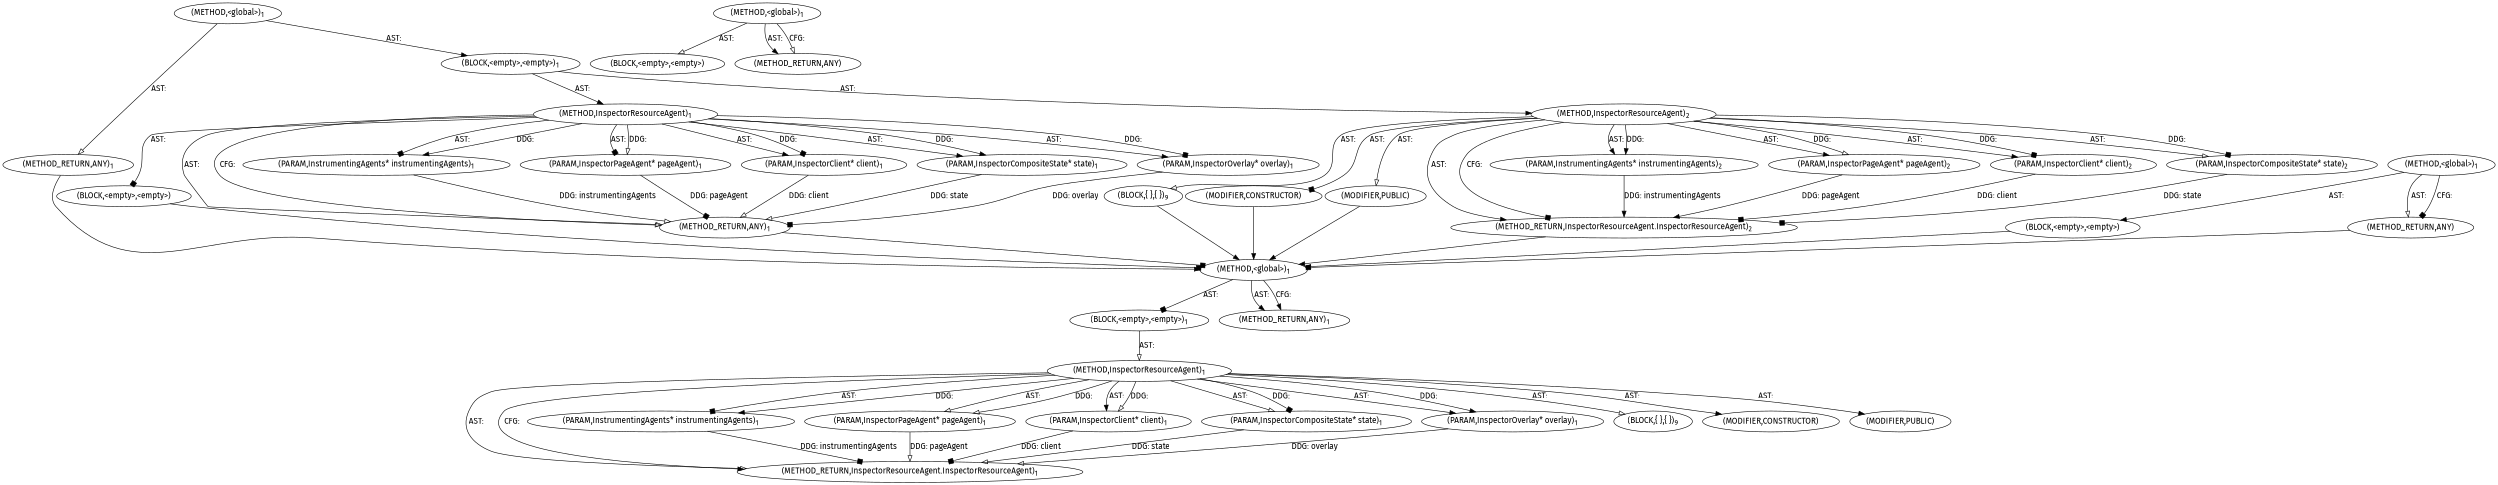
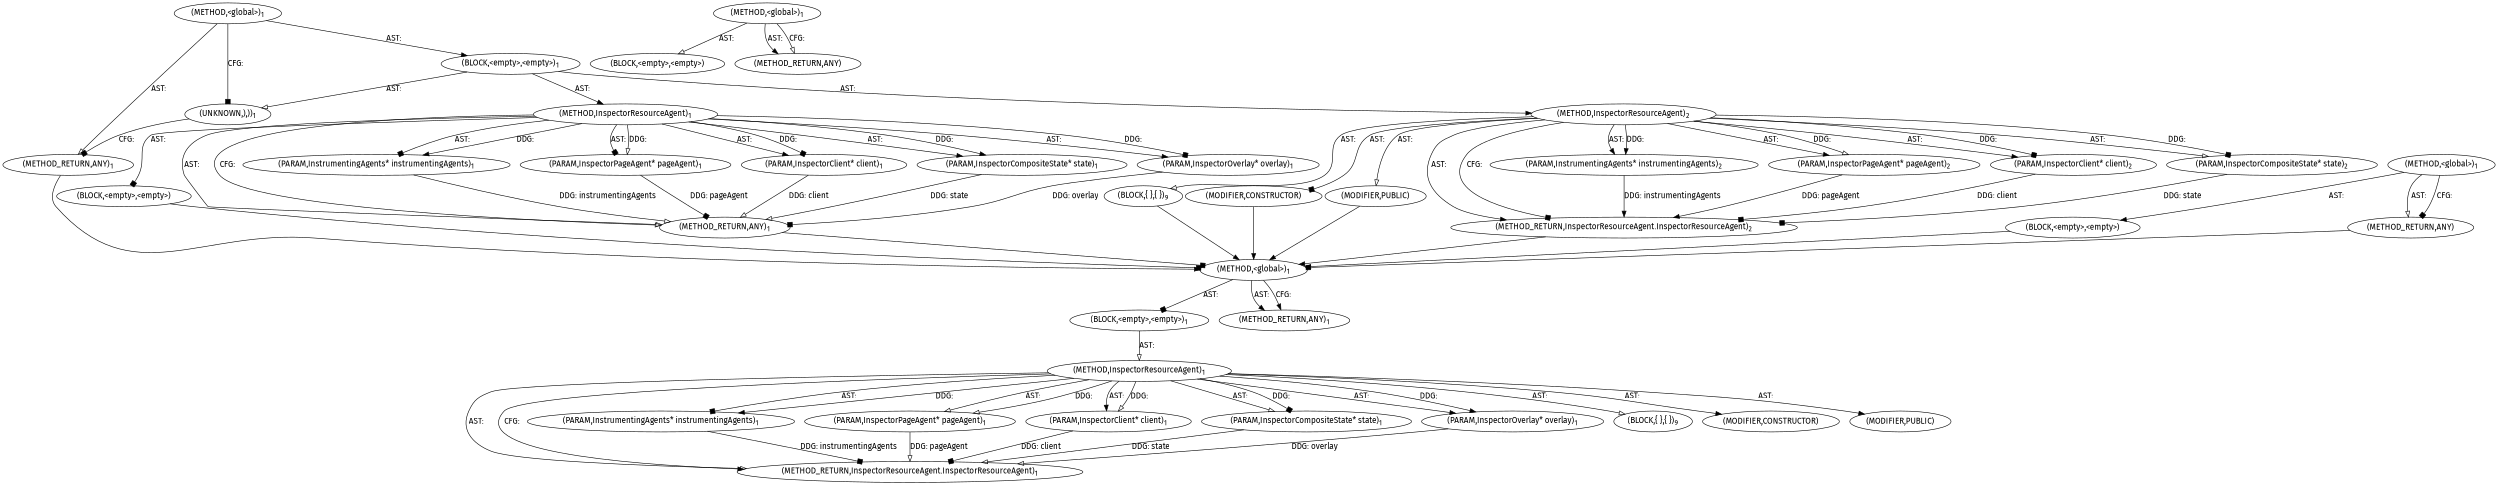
none -> (228, 114)
